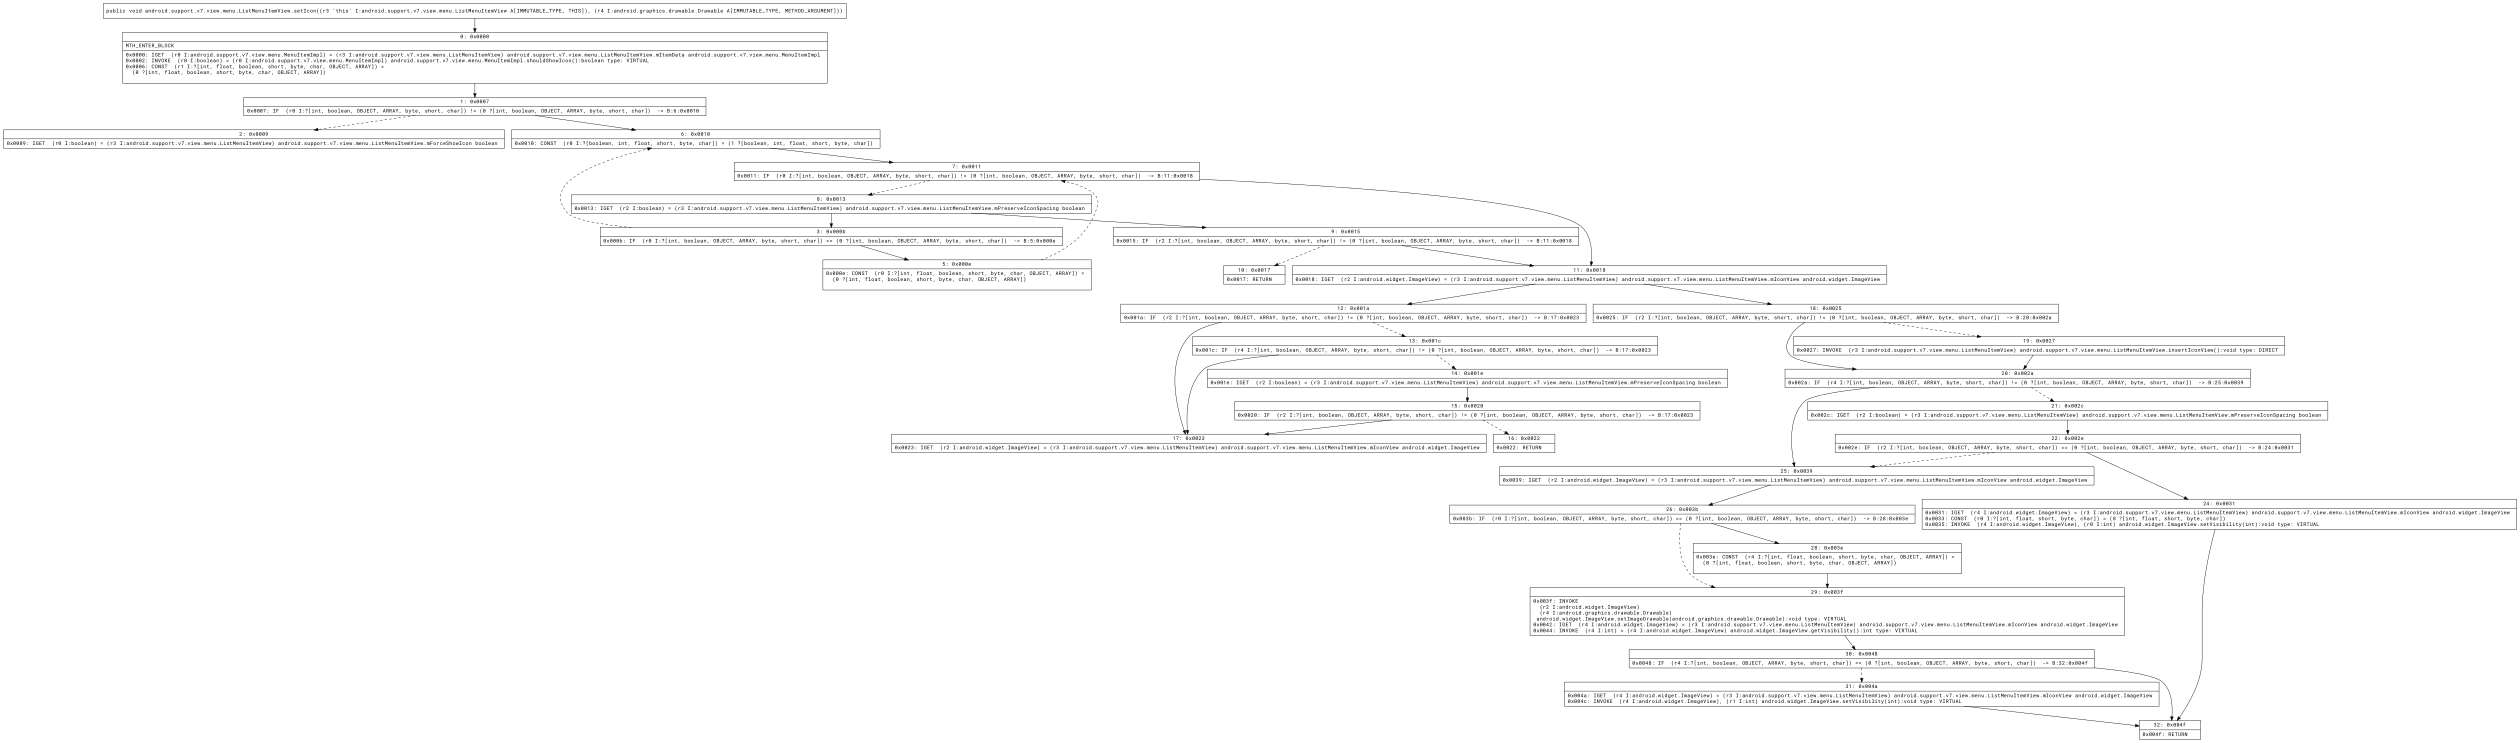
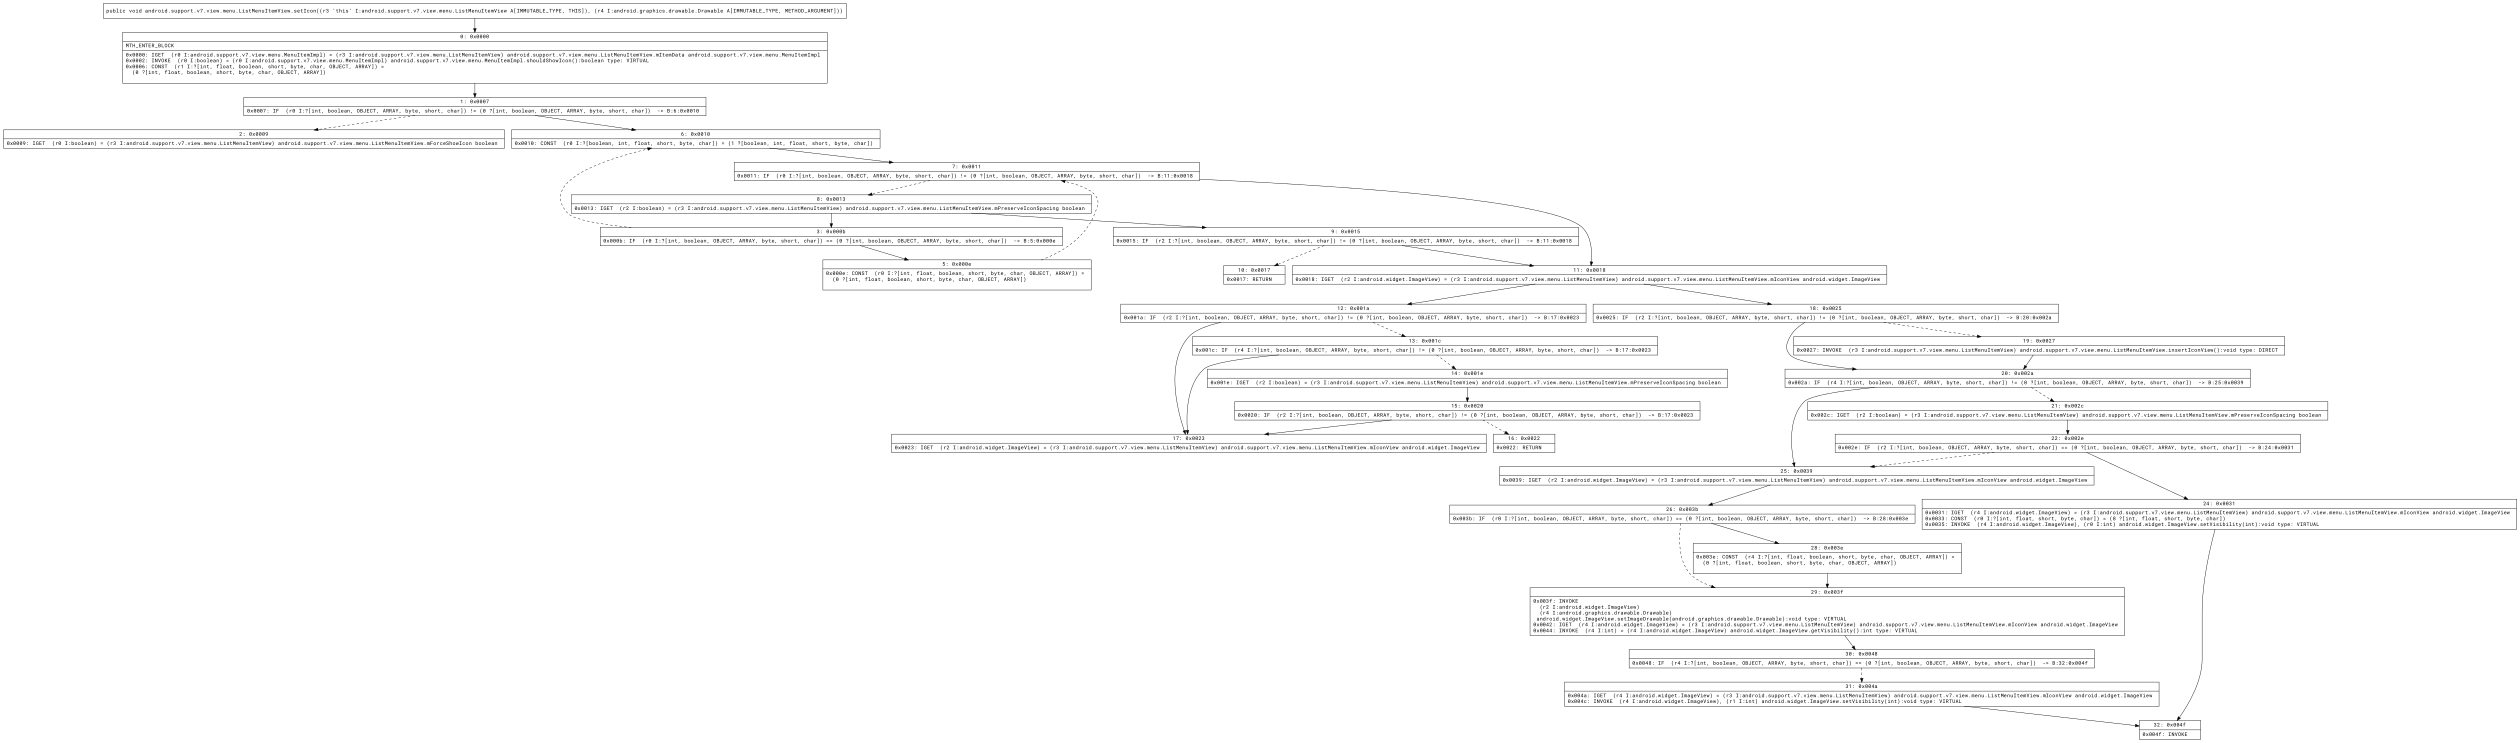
(2147, 676) -> none
(2170, 734) -> (2170, 734)
